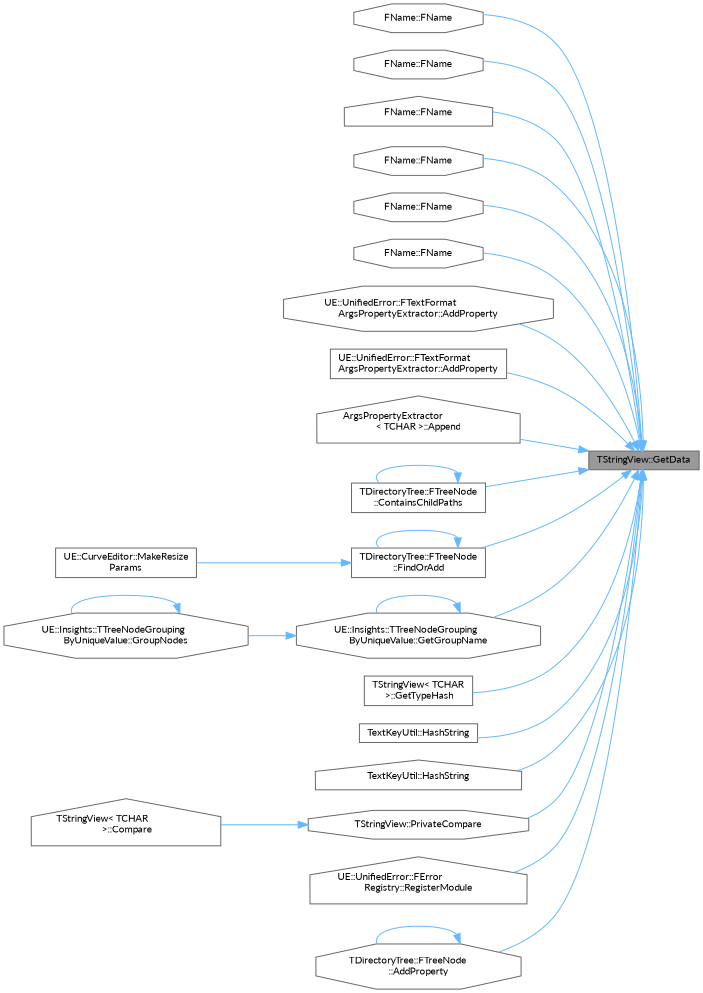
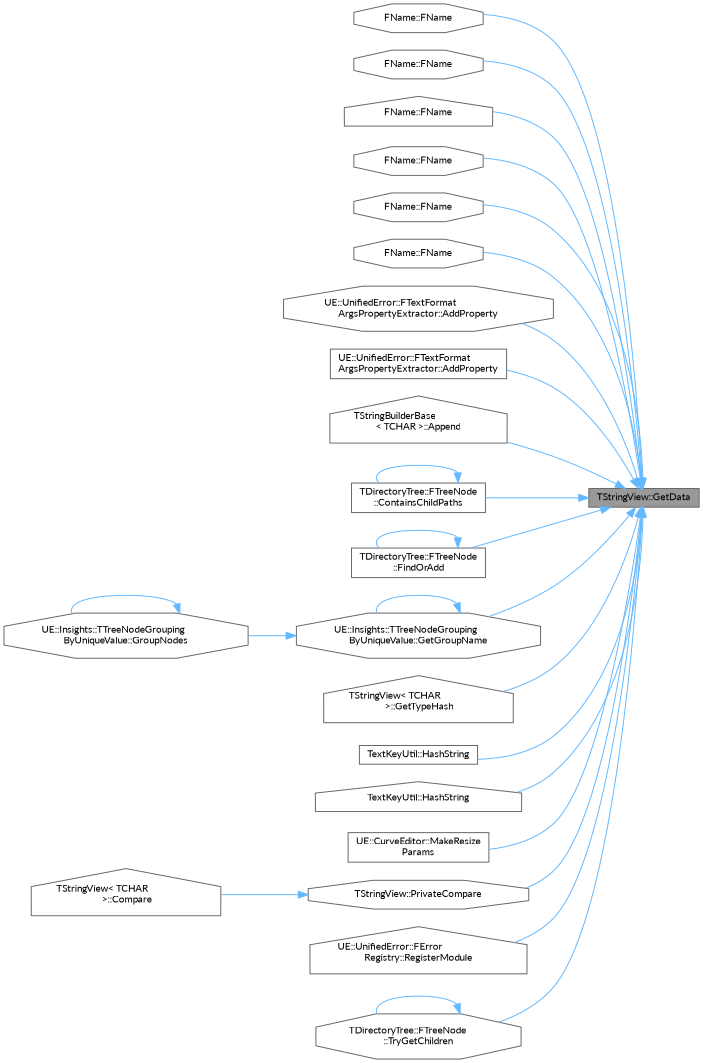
(418, 422) -> (418, 422)
(269, 563) -> (598, 729)
(418, 691) -> (418, 702)
(418, 967) -> (418, 1036)
